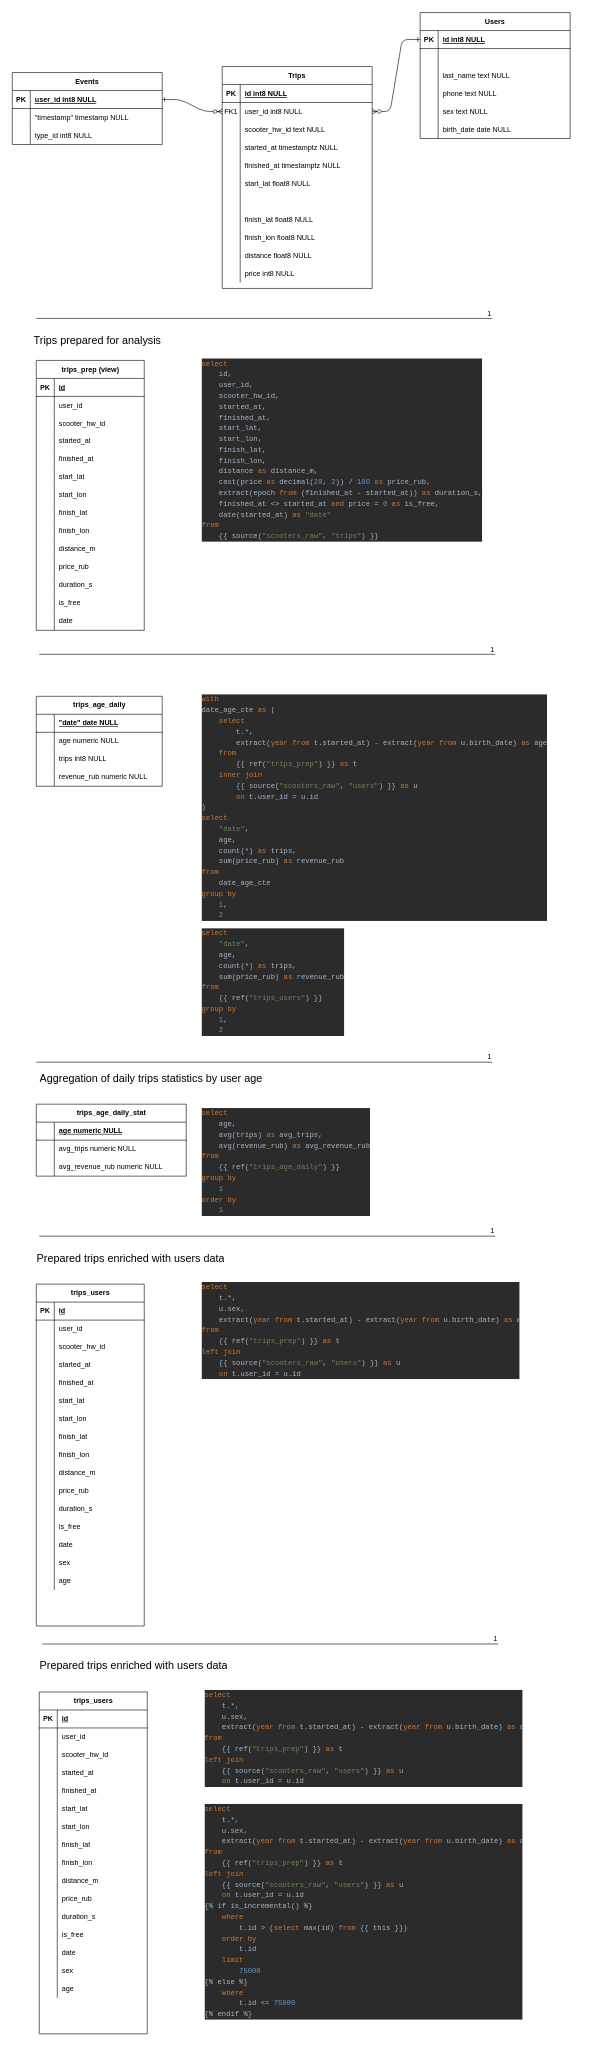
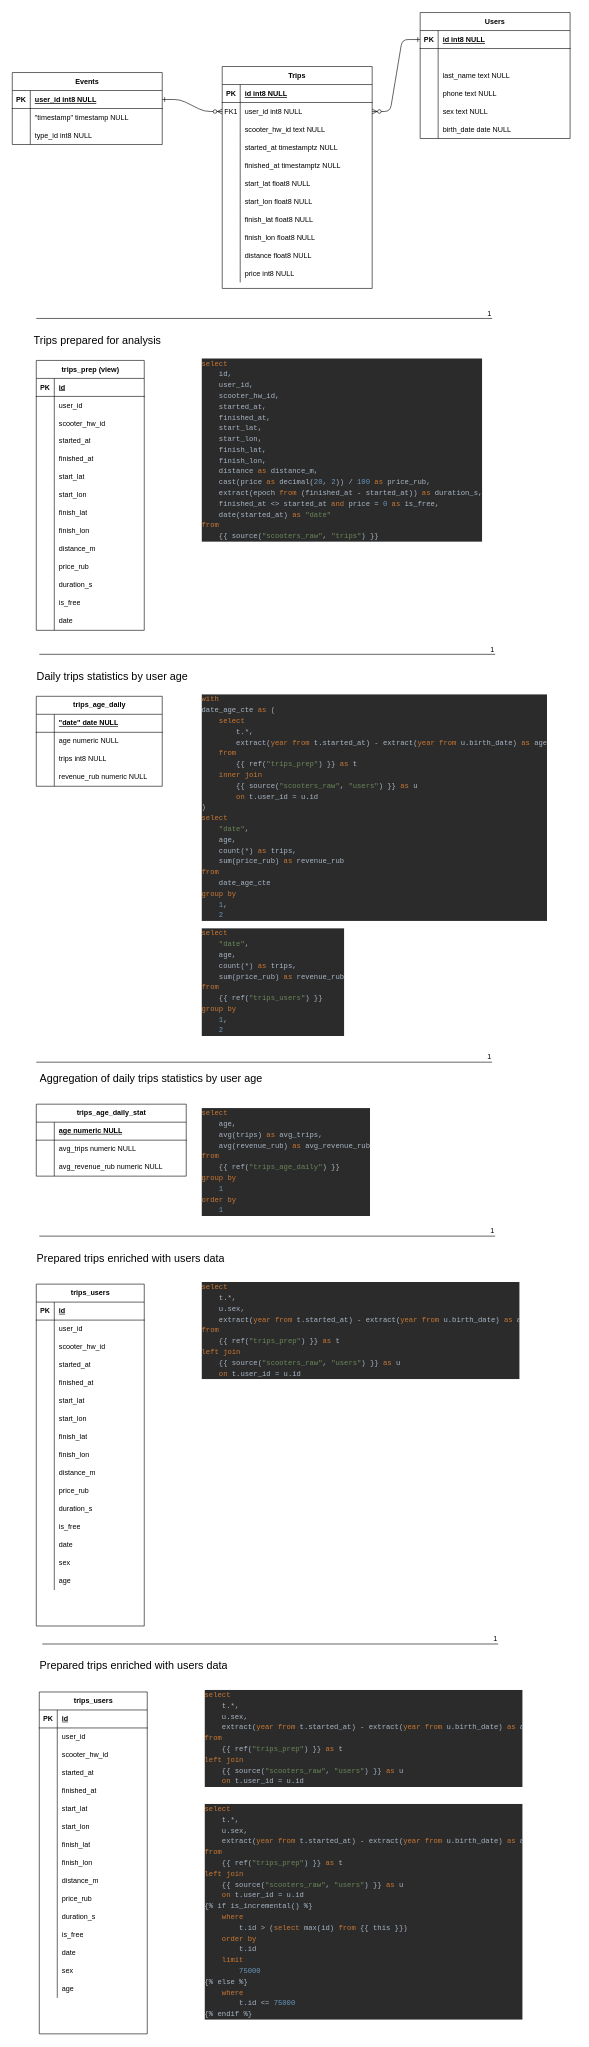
none -> (306, 201)
none -> (116, 675)
